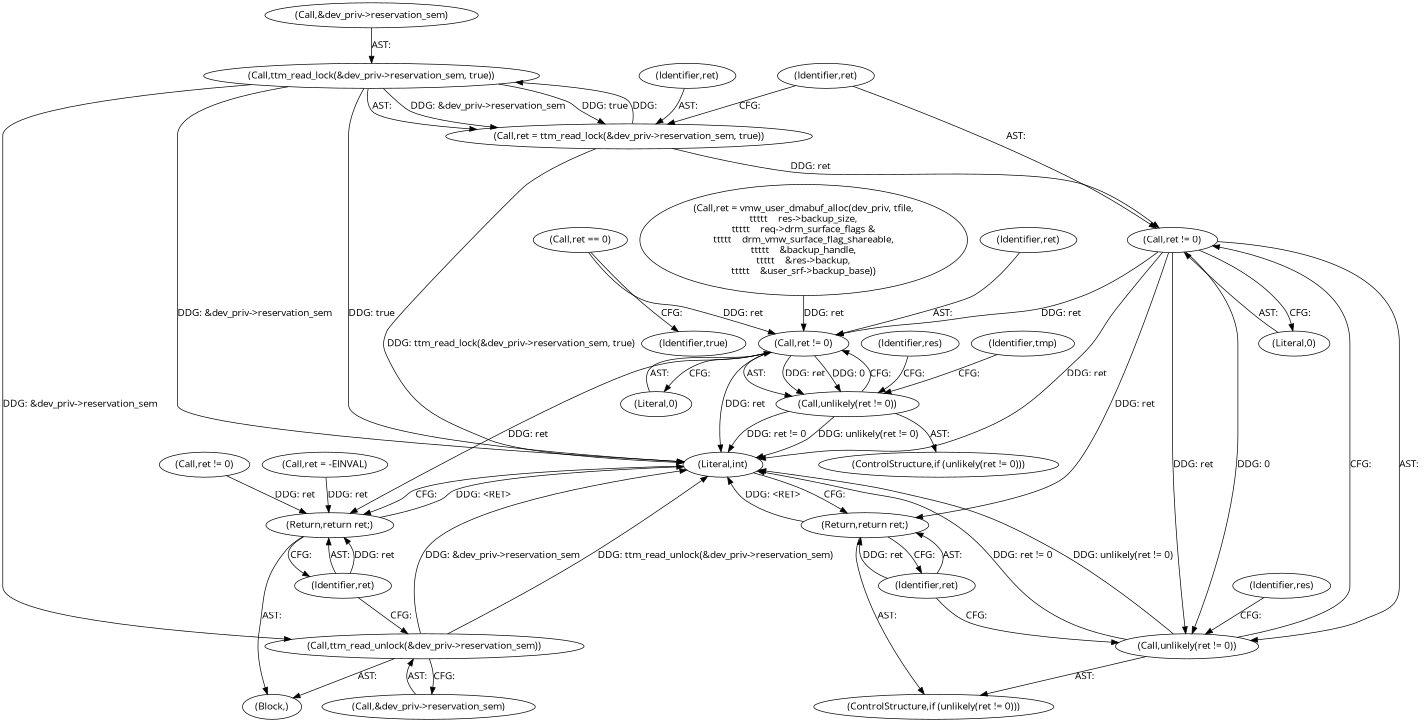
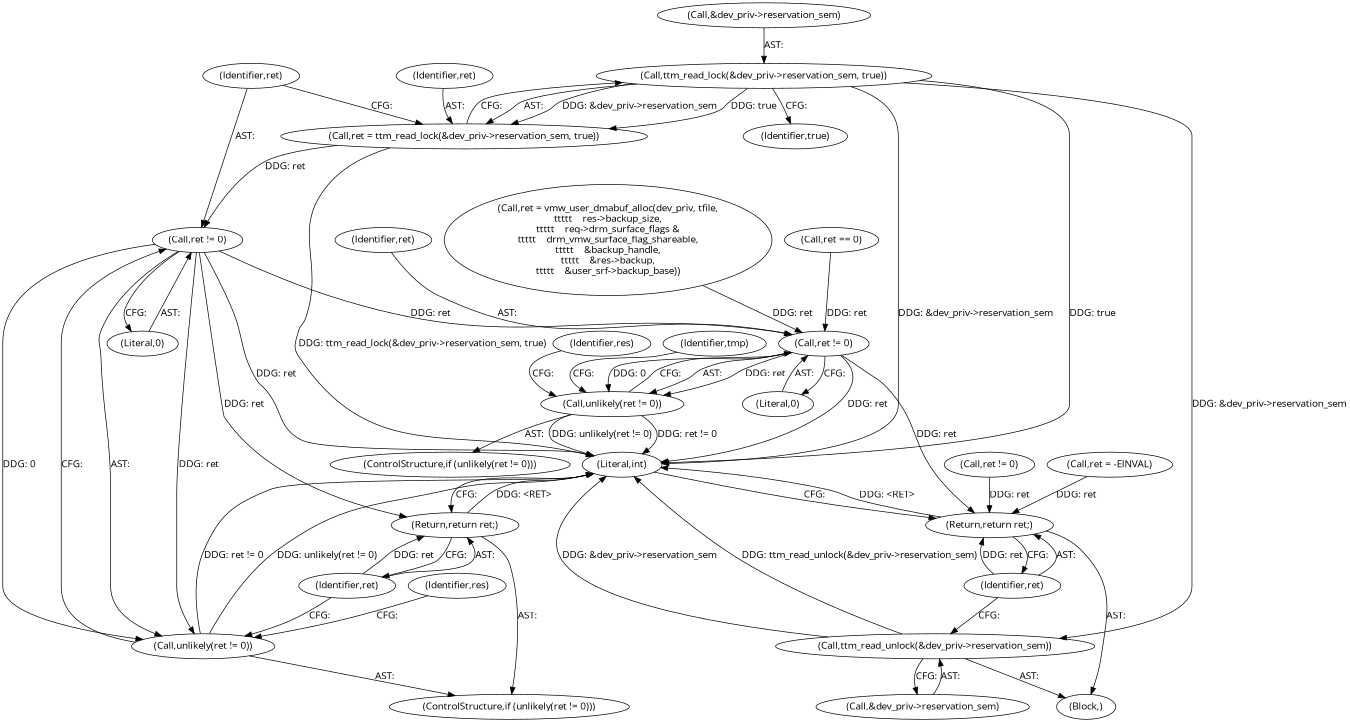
(646, 106) -> (493, 106)
(646, 306) -> (781, 103)
